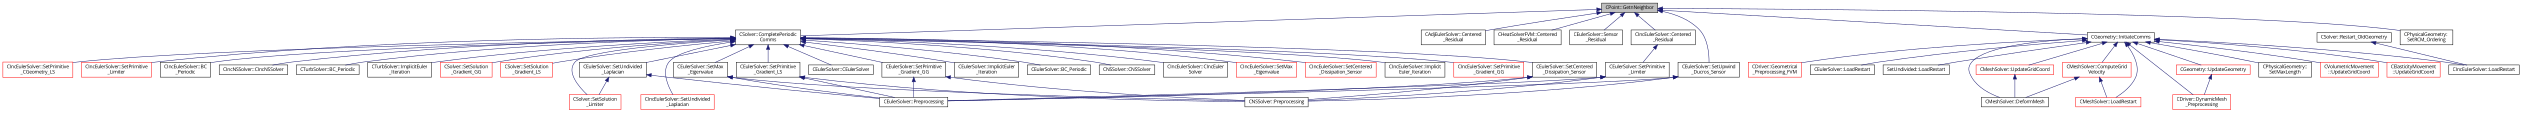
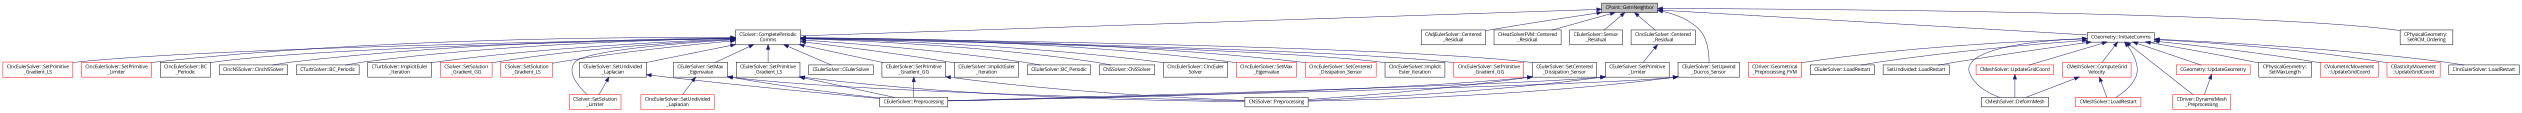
(2354, 37) -> none
(694, 50) -> (688, 88)
(38, 70) -> (38, 70)
